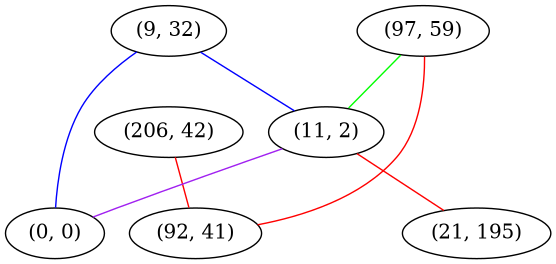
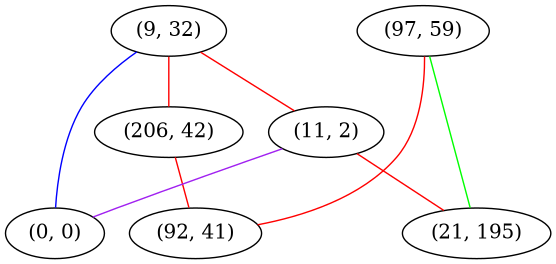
none -> (169, 82)
(248, 82) -> (248, 82)
(375, 82) -> (450, 132)
